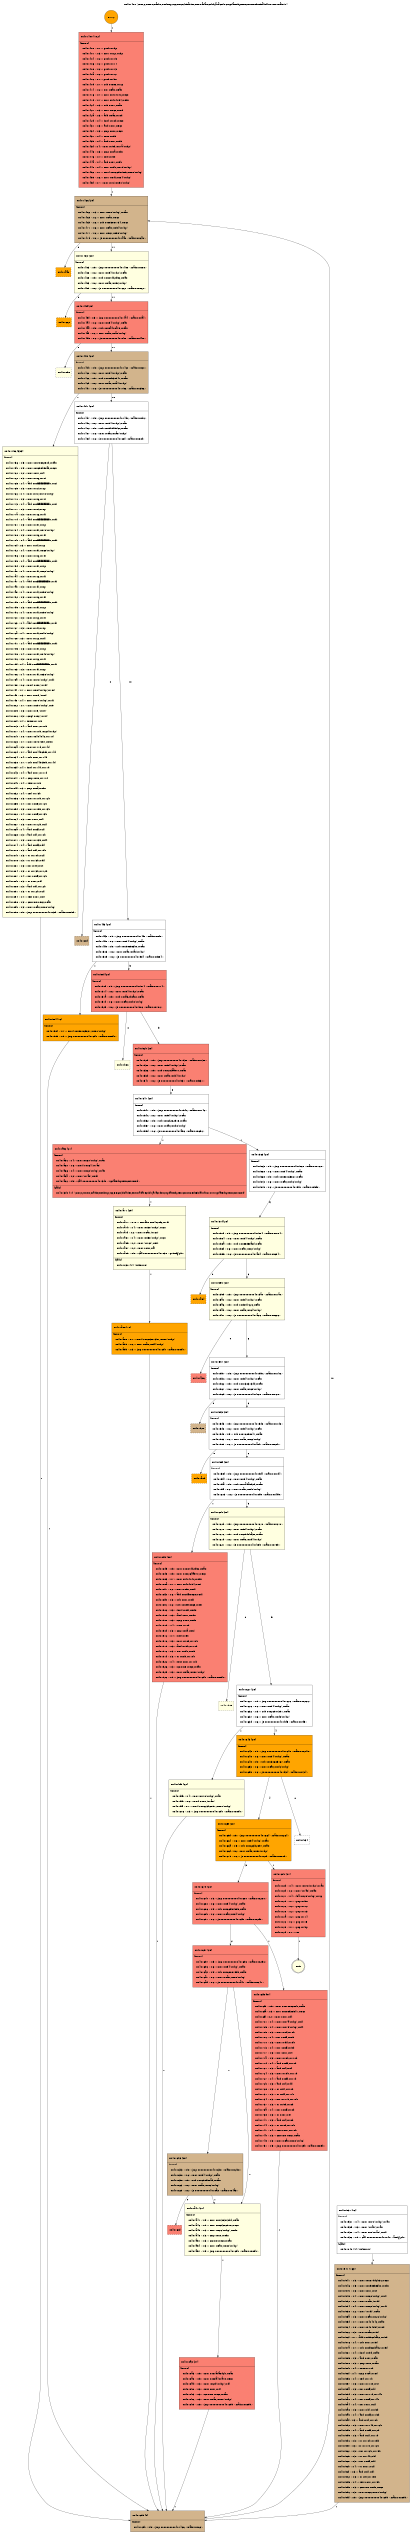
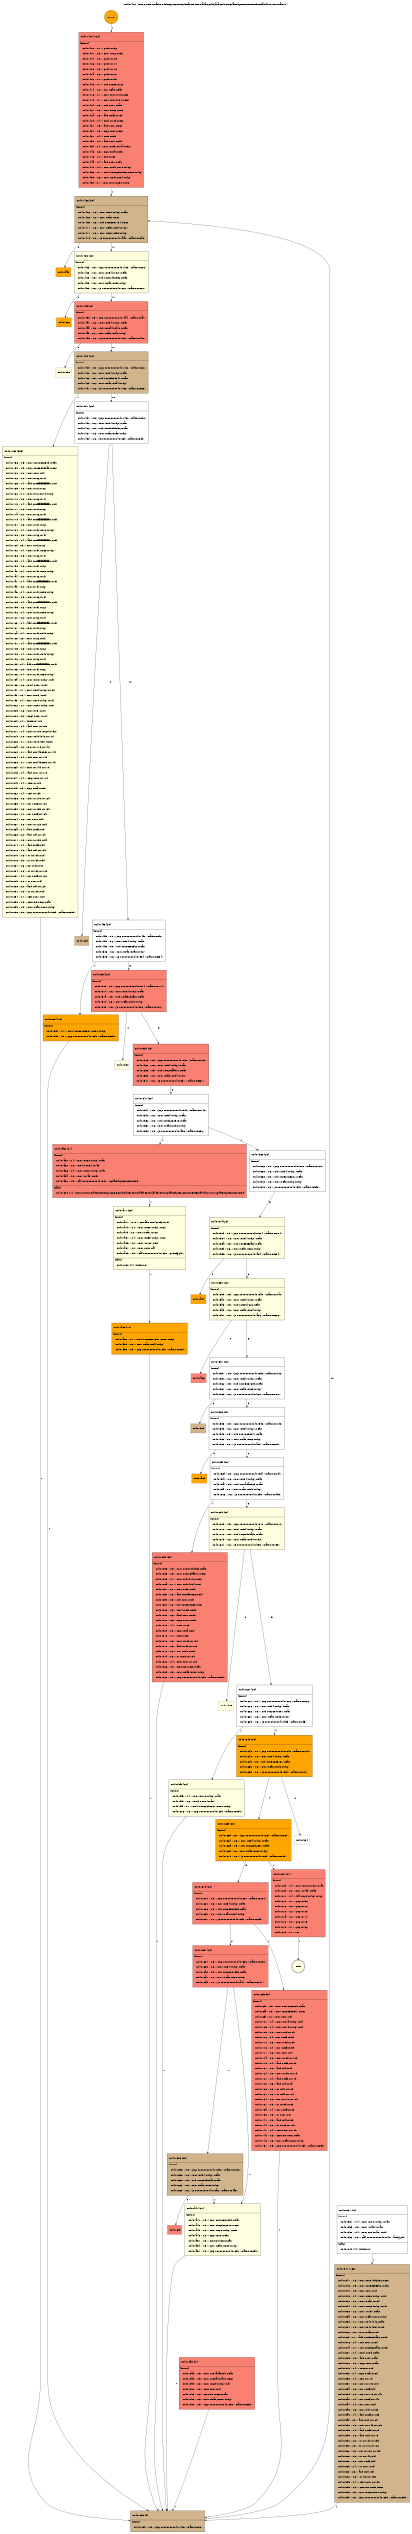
(220, 2306) -> (167, 2380)
